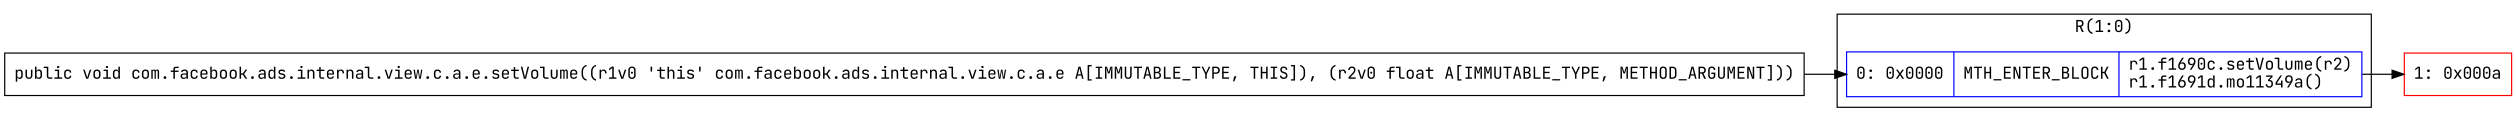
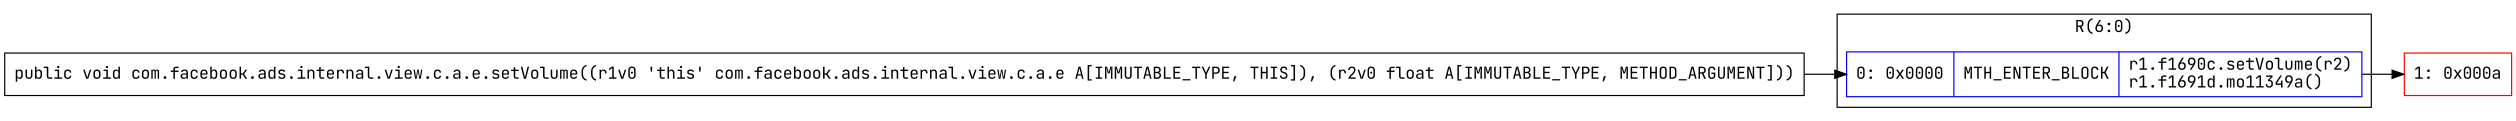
(2104, 28) -> (2104, 28)
